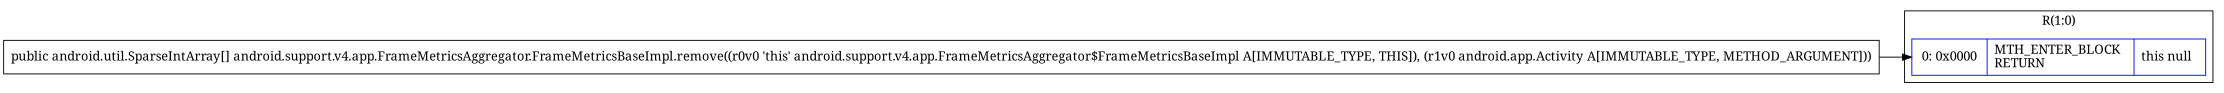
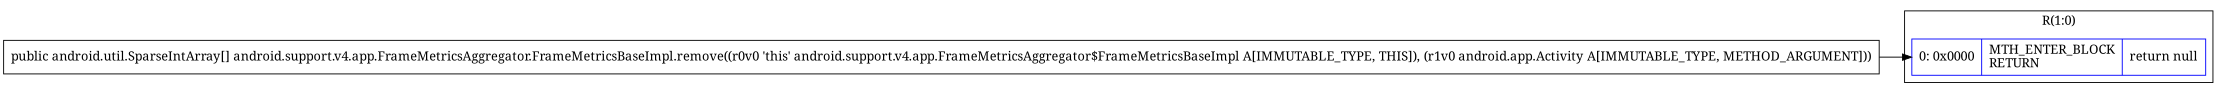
(2167, 57) -> (2164, 57)
